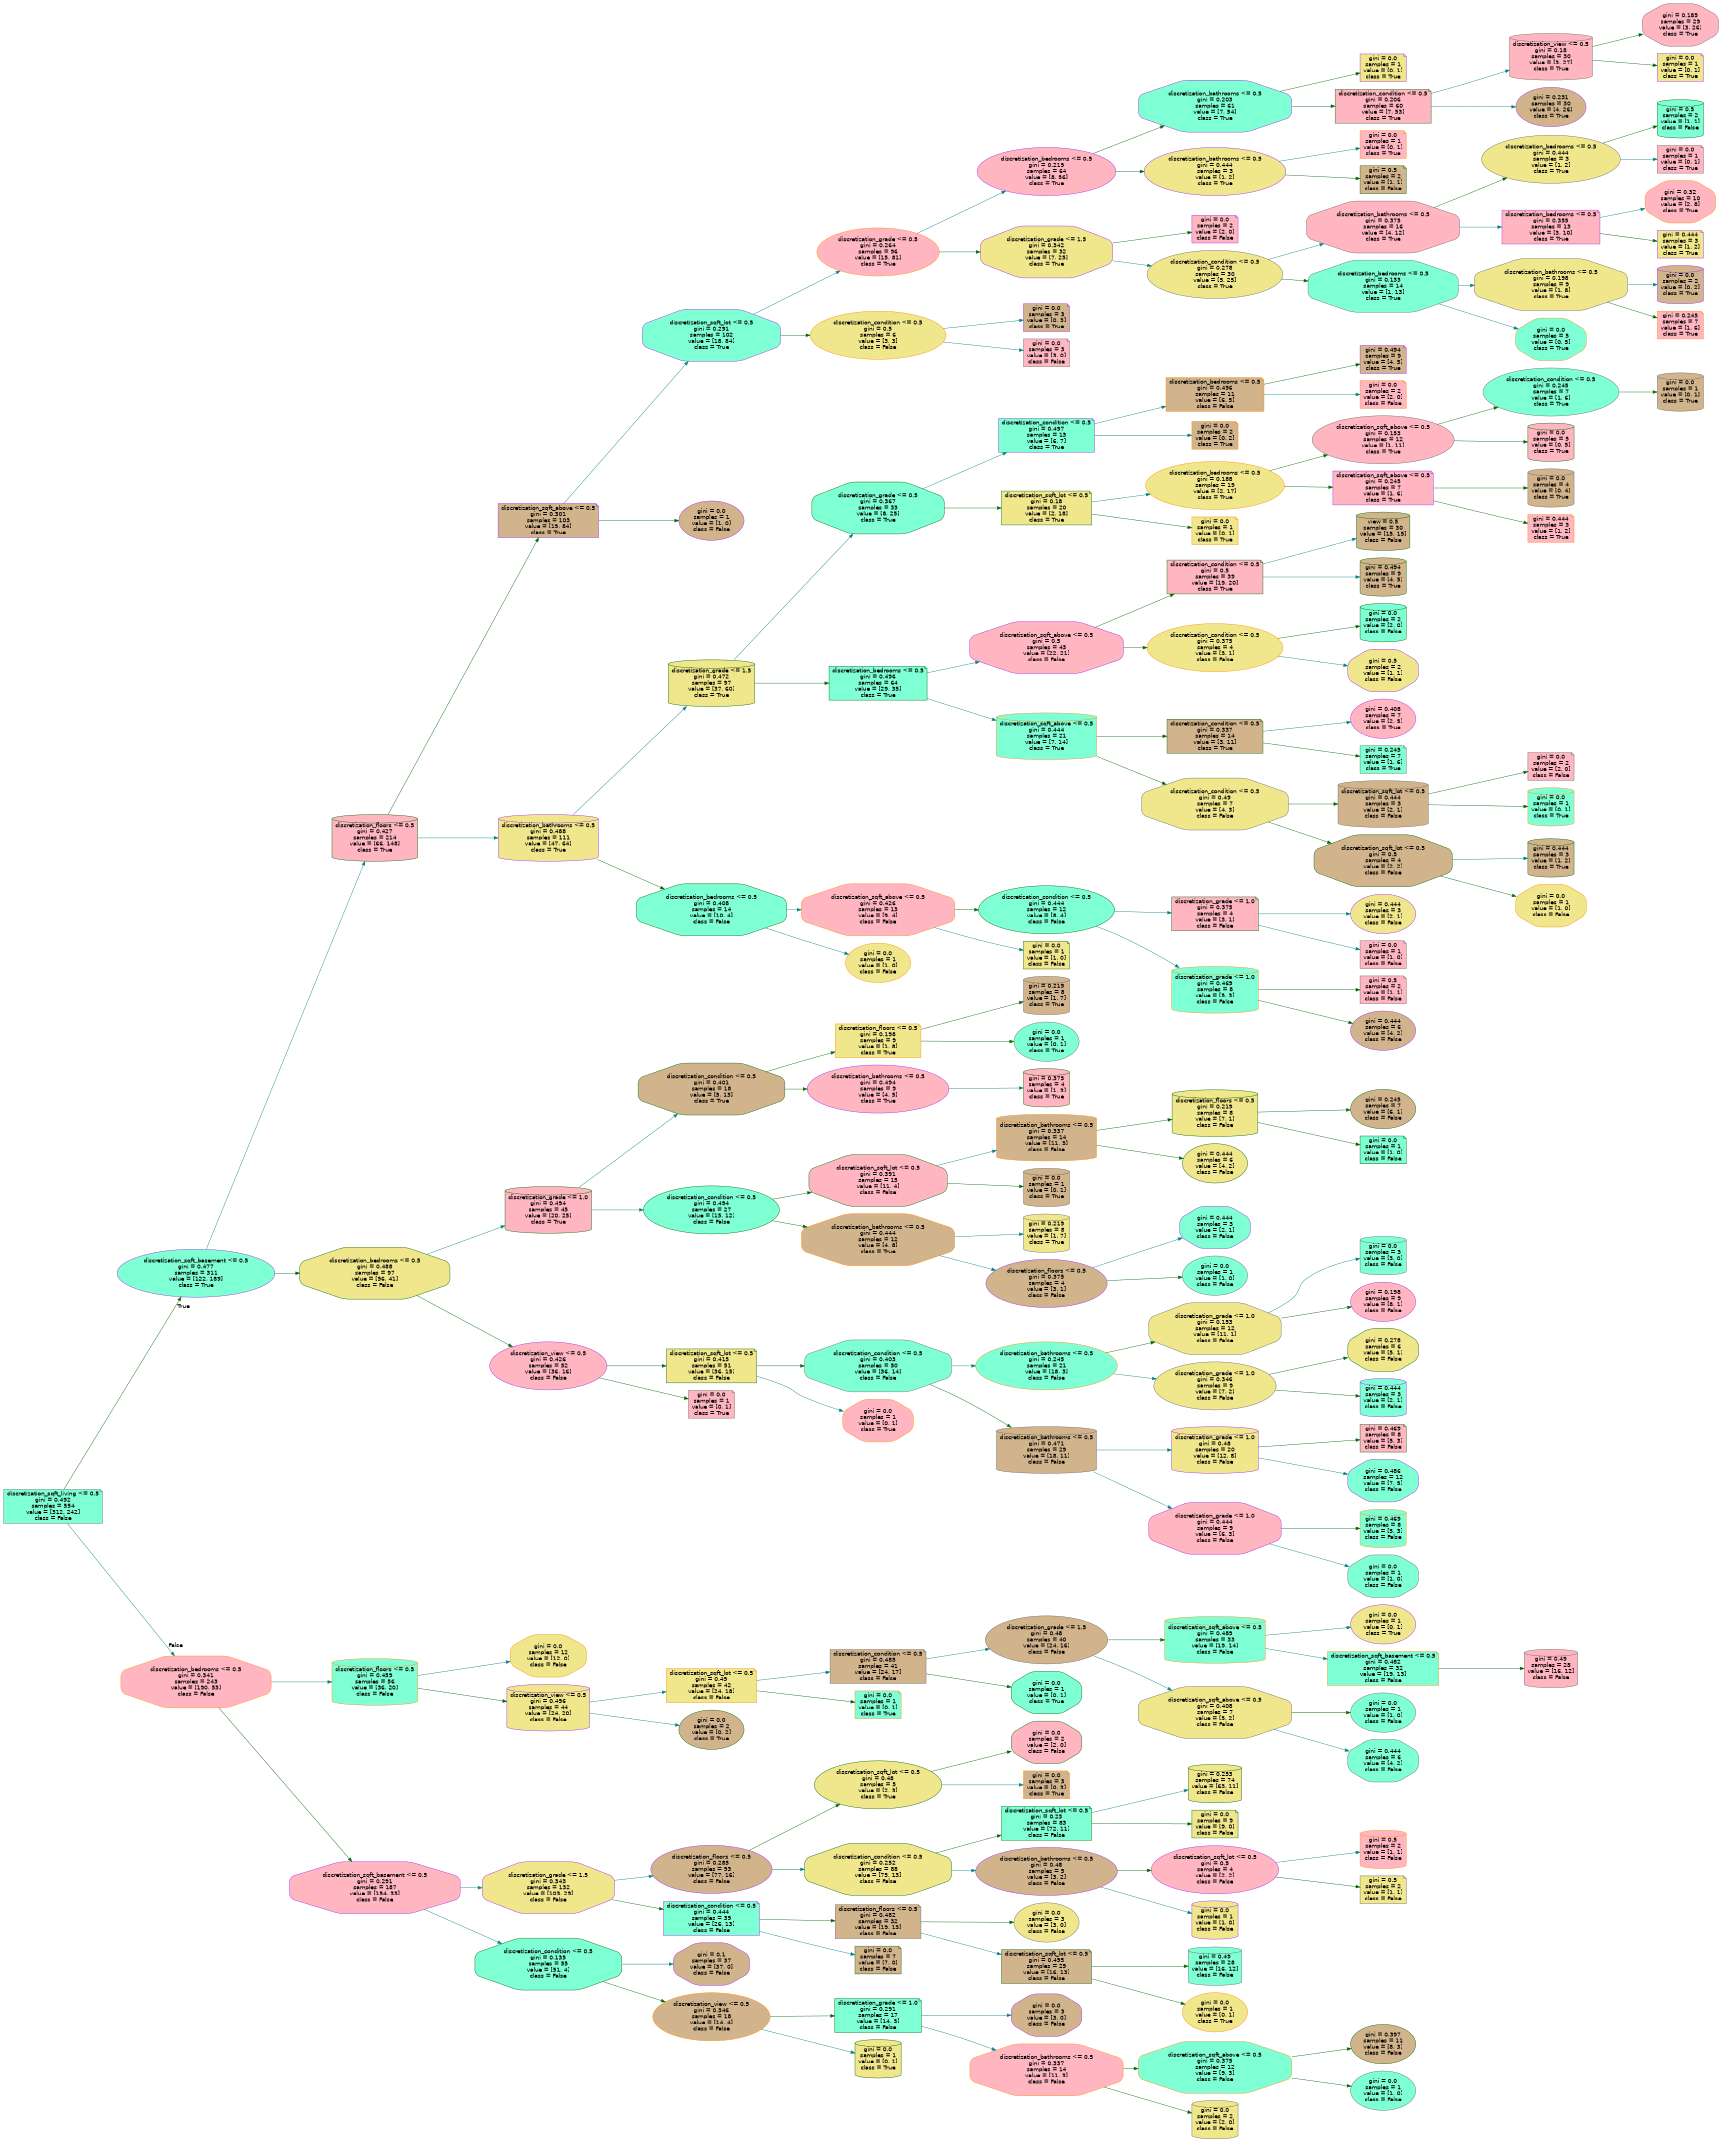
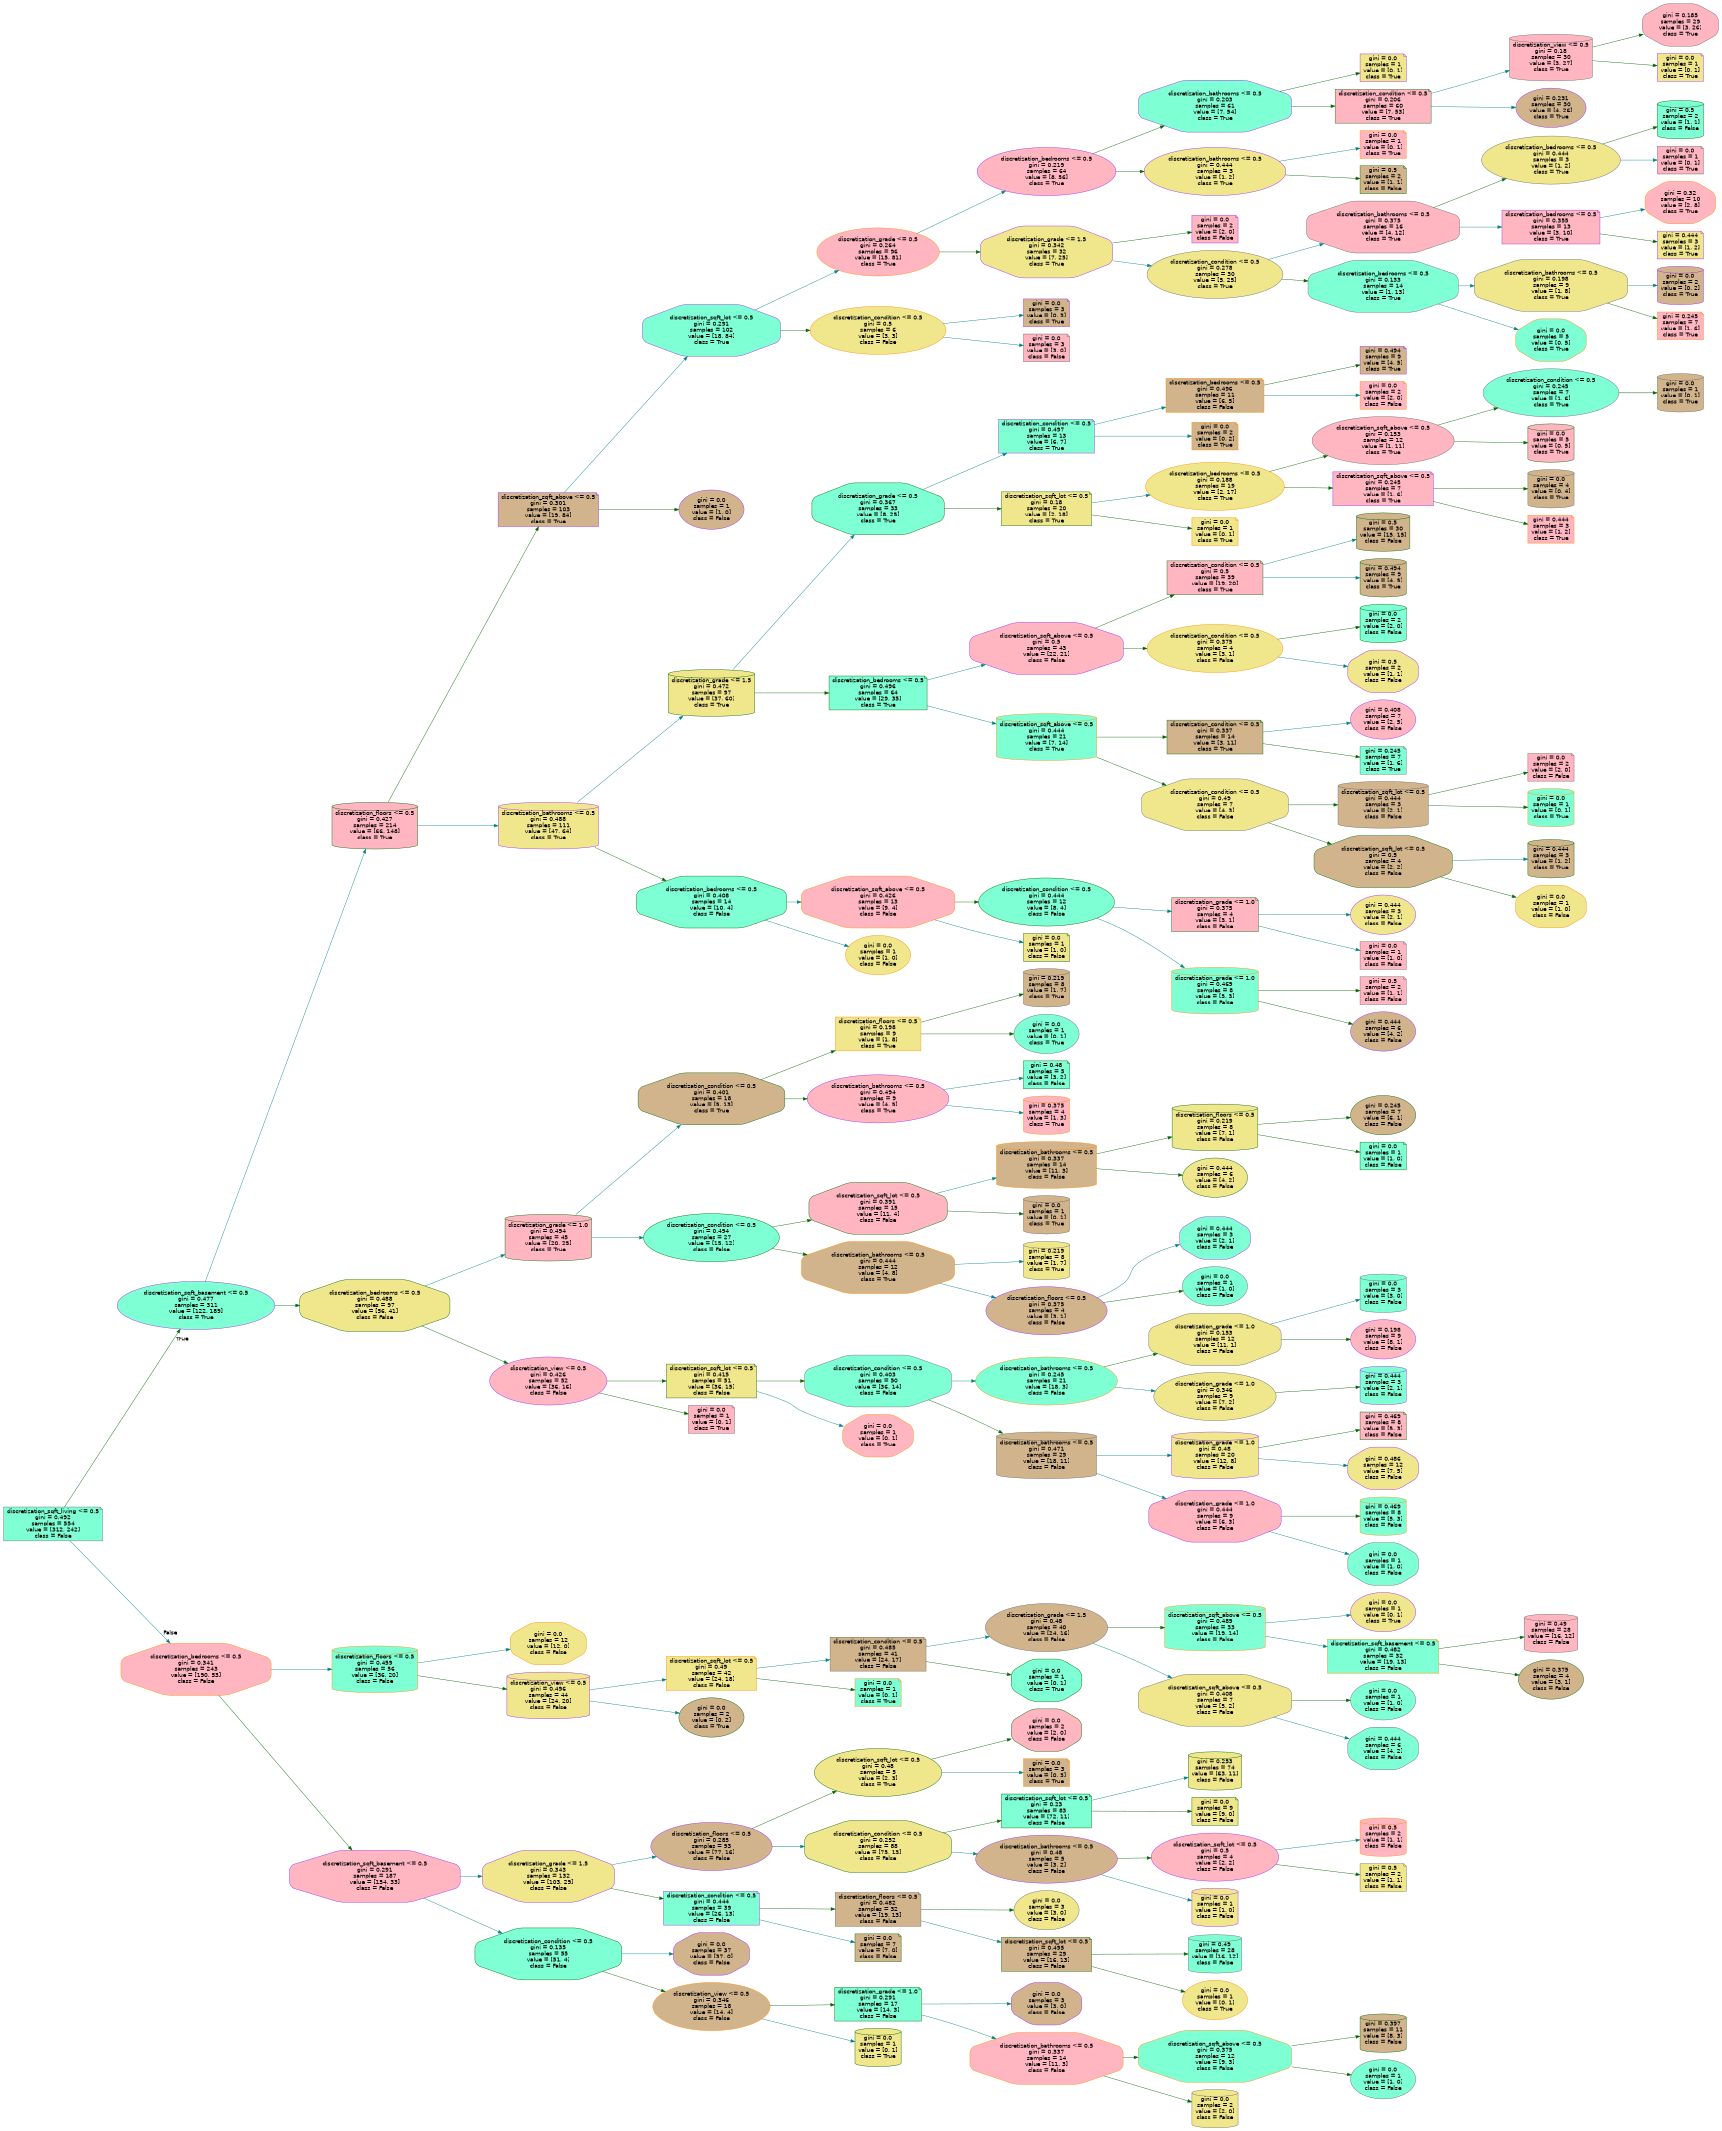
(1383, 531) -> (1383, 532)
(1383, 719) -> (1383, 719)
none -> (1047, 1075)
(1047, 1088) -> (1047, 1115)
(1383, 1350) -> none
(1383, 1481) -> (1383, 1468)
none -> (1551, 1679)
(711, 1964) -> (711, 1954)
(1383, 2044) -> (1383, 2033)
